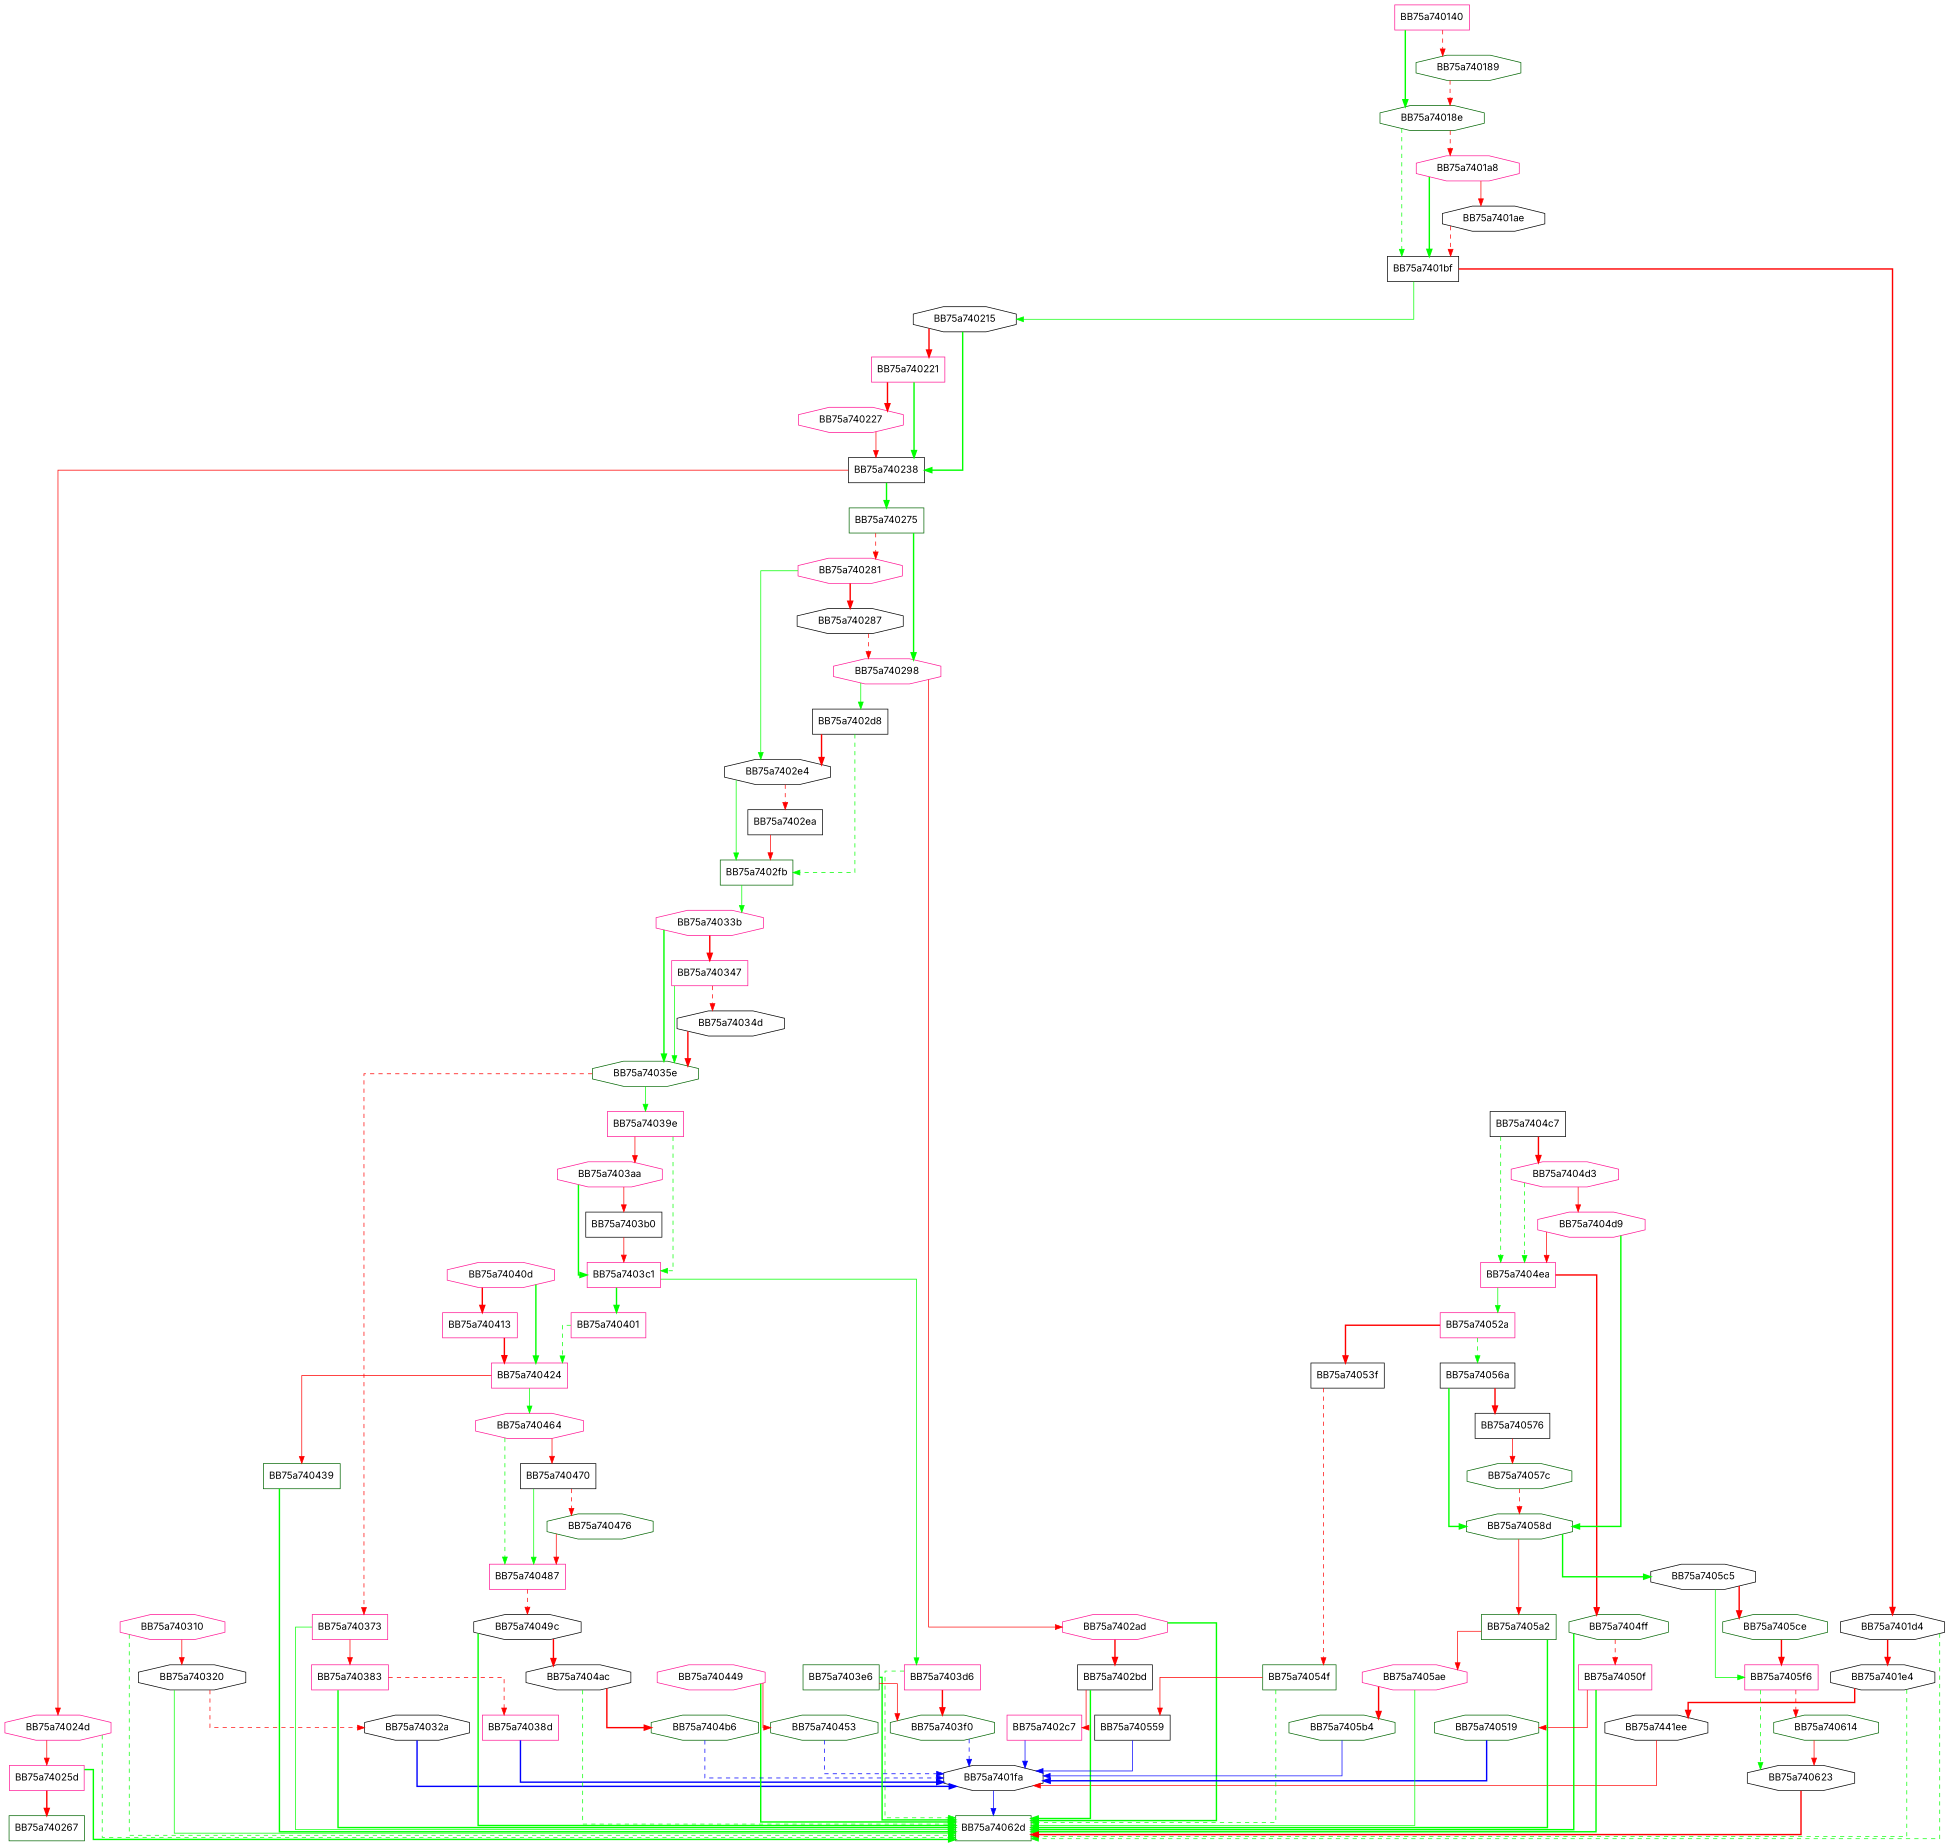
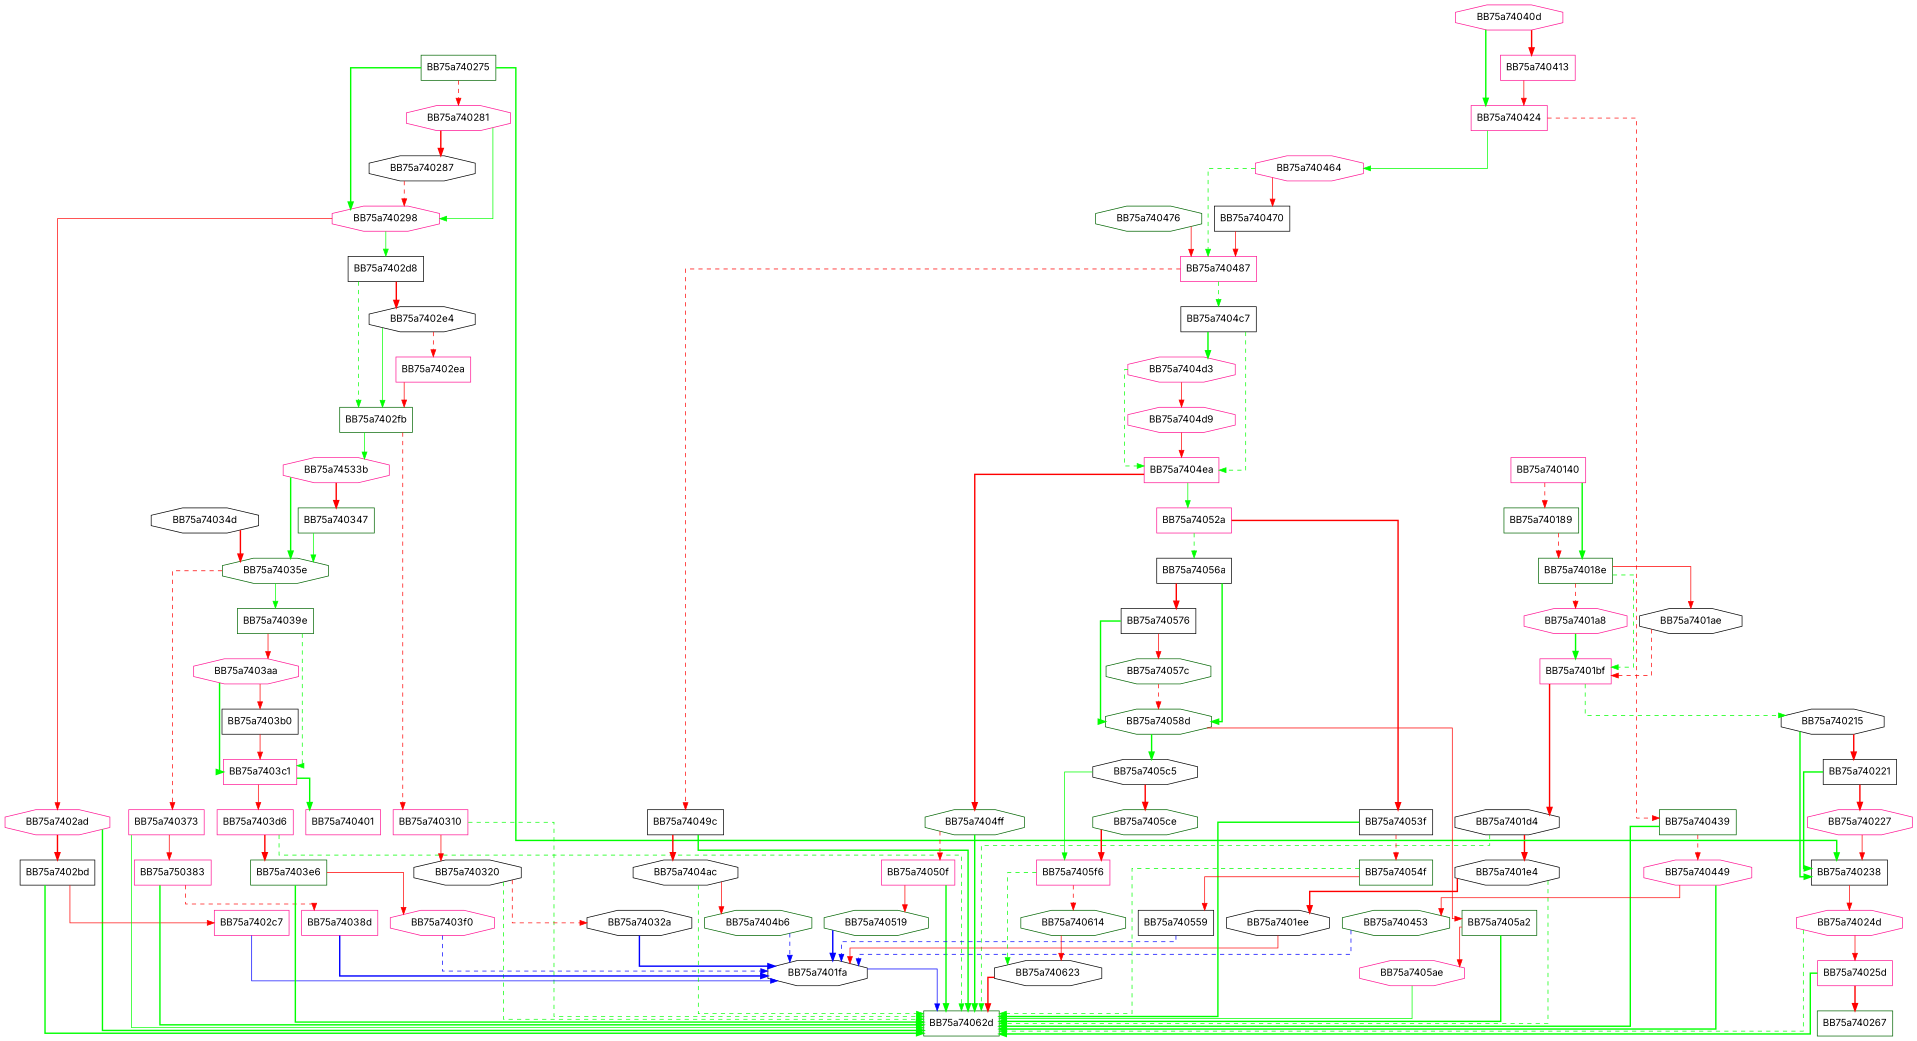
(1468, 68) -> (1541, 520)
(1432, 118) -> (1576, 571)
(1481, 190) -> (1669, 567)
(1423, 269) -> (1576, 671)
none -> (1219, 291)
(1237, 319) -> (1666, 715)
(908, 370) -> (1860, 772)
(887, 492) -> (786, 840)
none -> (403, 618)
(761, 643) -> (493, 196)
(785, 822) -> (433, 370)
none -> (1698, 845)
(710, 923) -> (336, 470)
none -> (1218, 941)
(710, 973) -> (336, 520)
(713, 995) -> none
(646, 1124) -> (275, 621)
(1538, 1146) -> (1208, 341)
(562, 1336) -> none
(917, 1341) -> (258, 794)
(504, 1347) -> (1524, 89)
(356, 1376) -> (1637, 431)
(1621, 1402) -> (1101, 661)
(571, 1499) -> none
(534, 1523) -> (1235, 240)
(173, 1627) -> (431, 822)
(527, 1627) -> (686, 822)
(350, 1677) -> (173, 873)
(942, 1699) -> (265, 844)
(607, 1727) -> (721, 894)
(942, 1728) -> (442, 923)
(1342, 1728) -> none
(1656, 1728) -> (1278, 923)
(1103, 1771) -> (1014, 942)
(490, 1833) -> (641, 1019)
